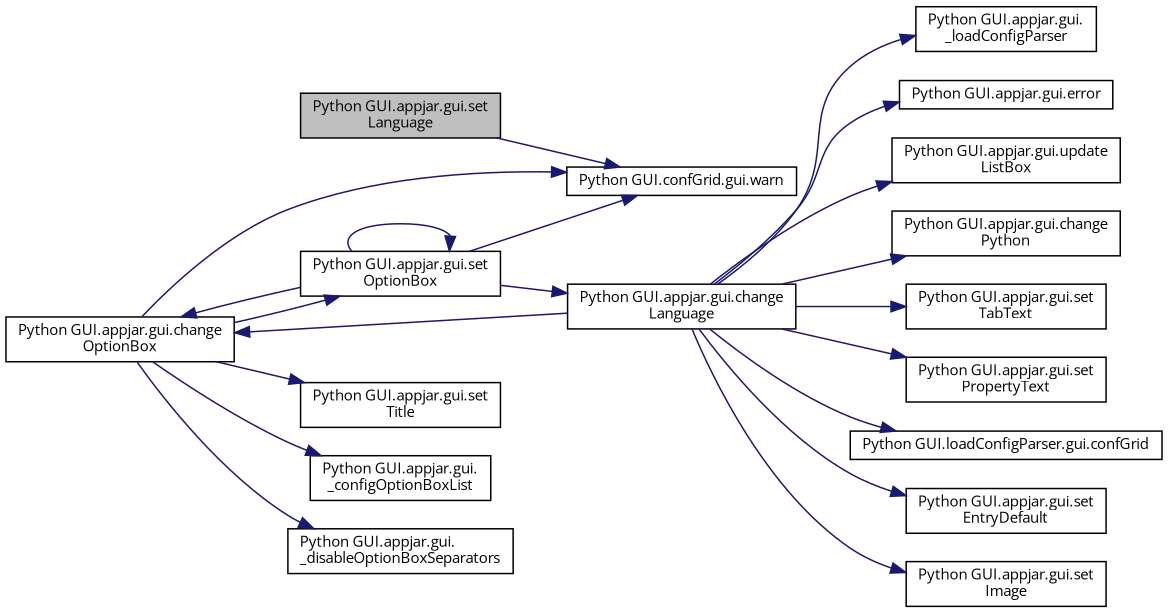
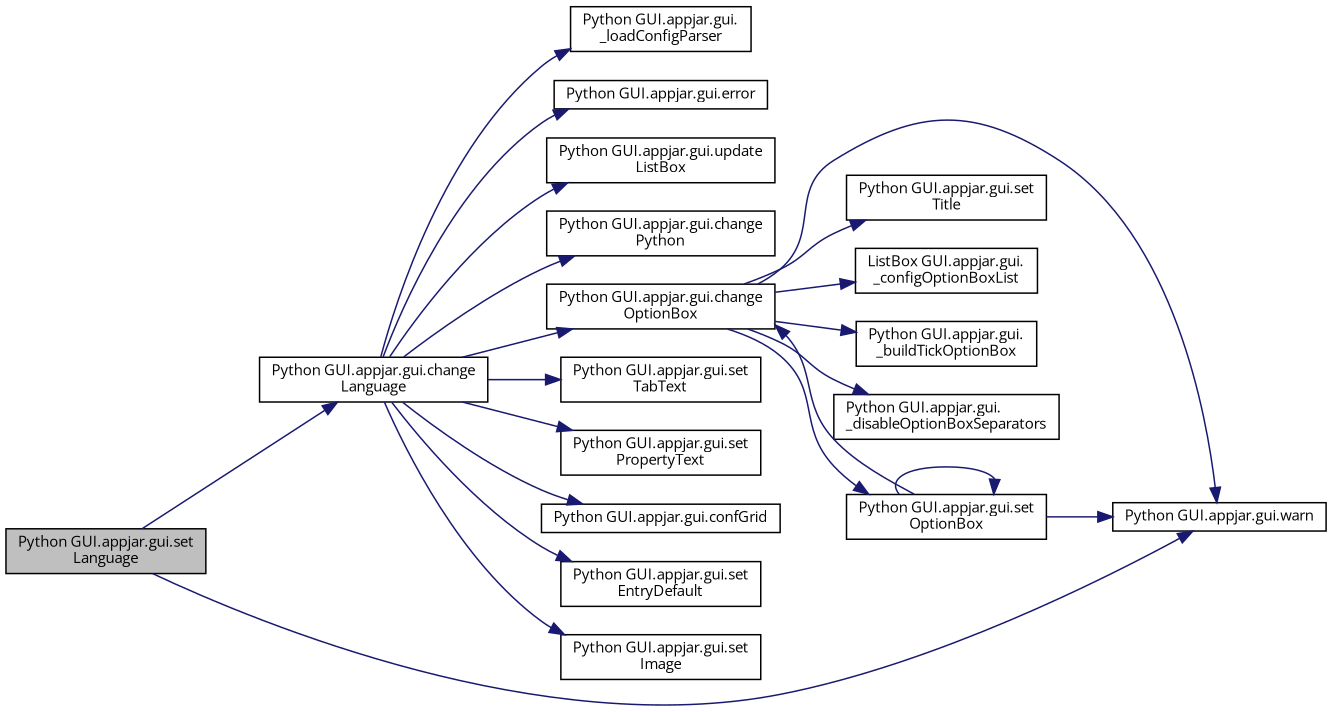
(682, 181) -> (1219, 517)
(526, 288) -> (233, 469)
none -> (946, 344)
(1006, 445) -> (661, 518)
(401, 478) -> (946, 271)
